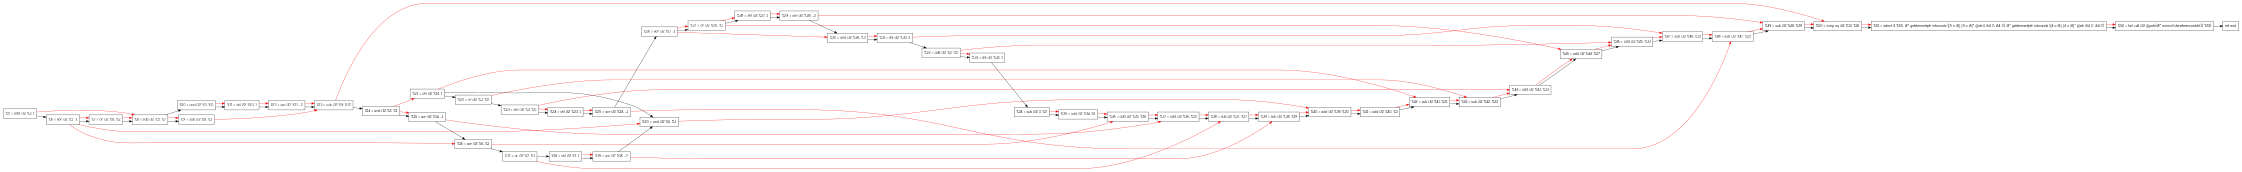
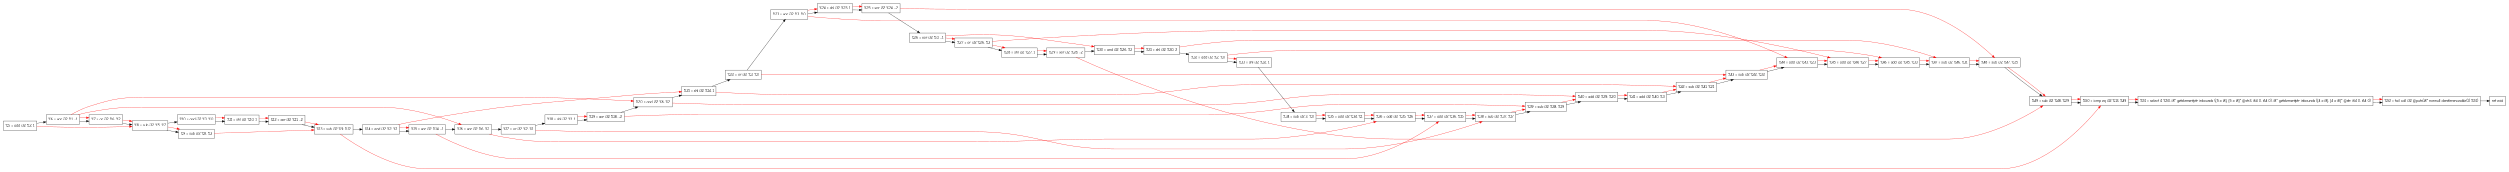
(550, 93) -> (676, 97)
